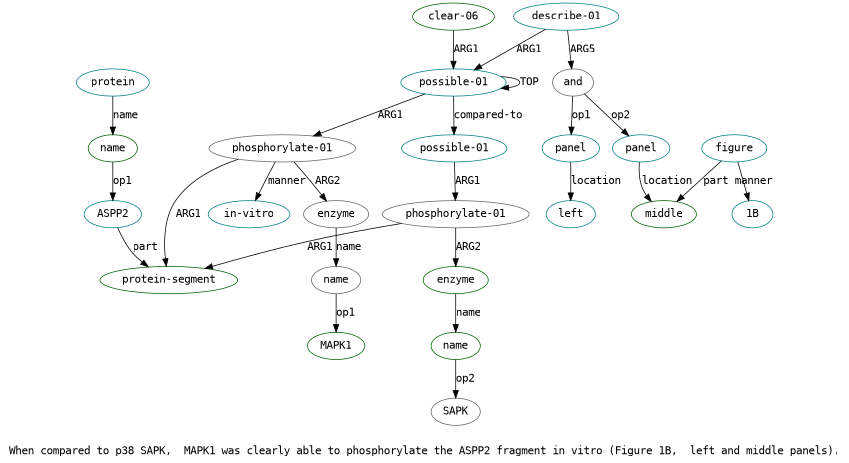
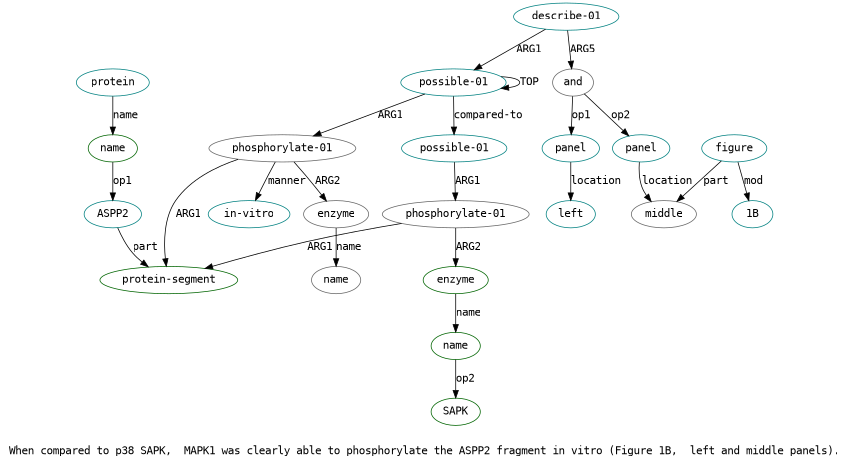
(453, 17) -> none
(754, 181) -> (754, 181)
(664, 214) -> (664, 214)
(336, 346) -> none
(456, 412) -> (456, 412)
